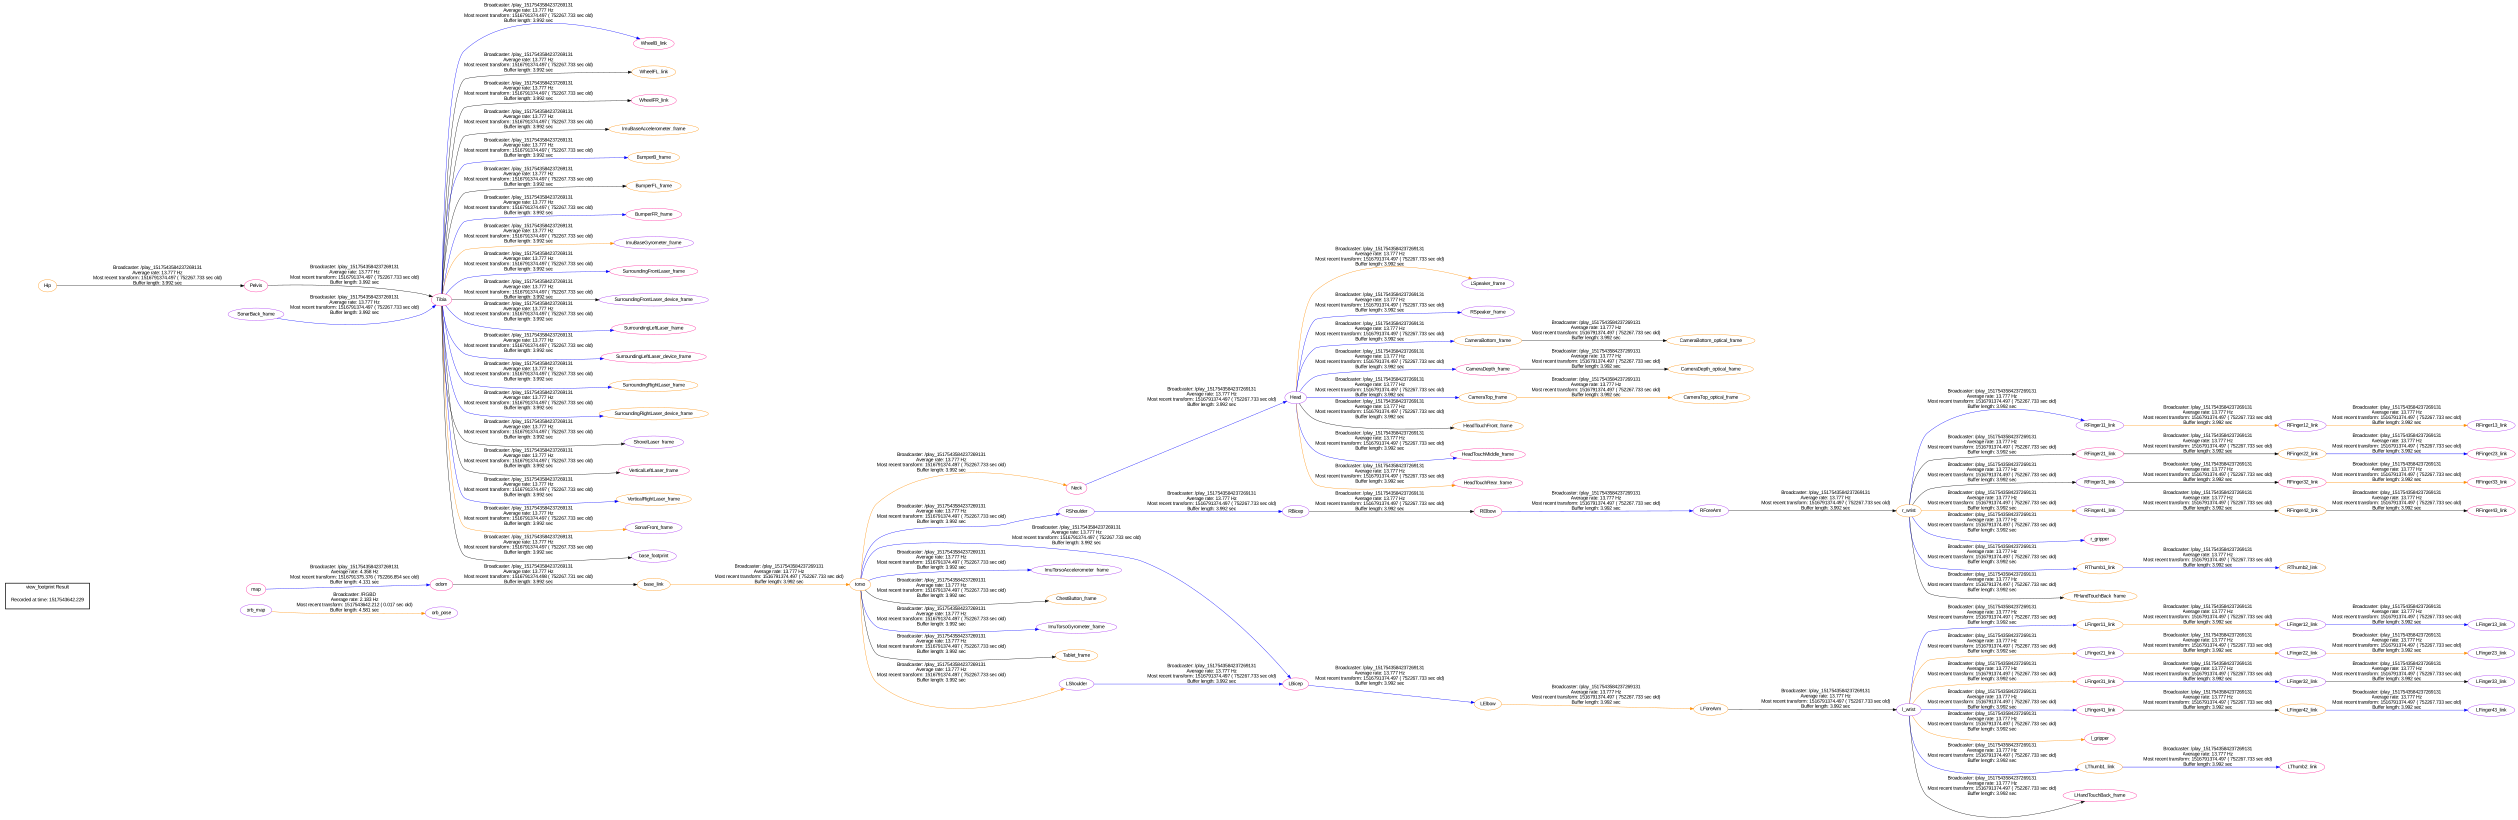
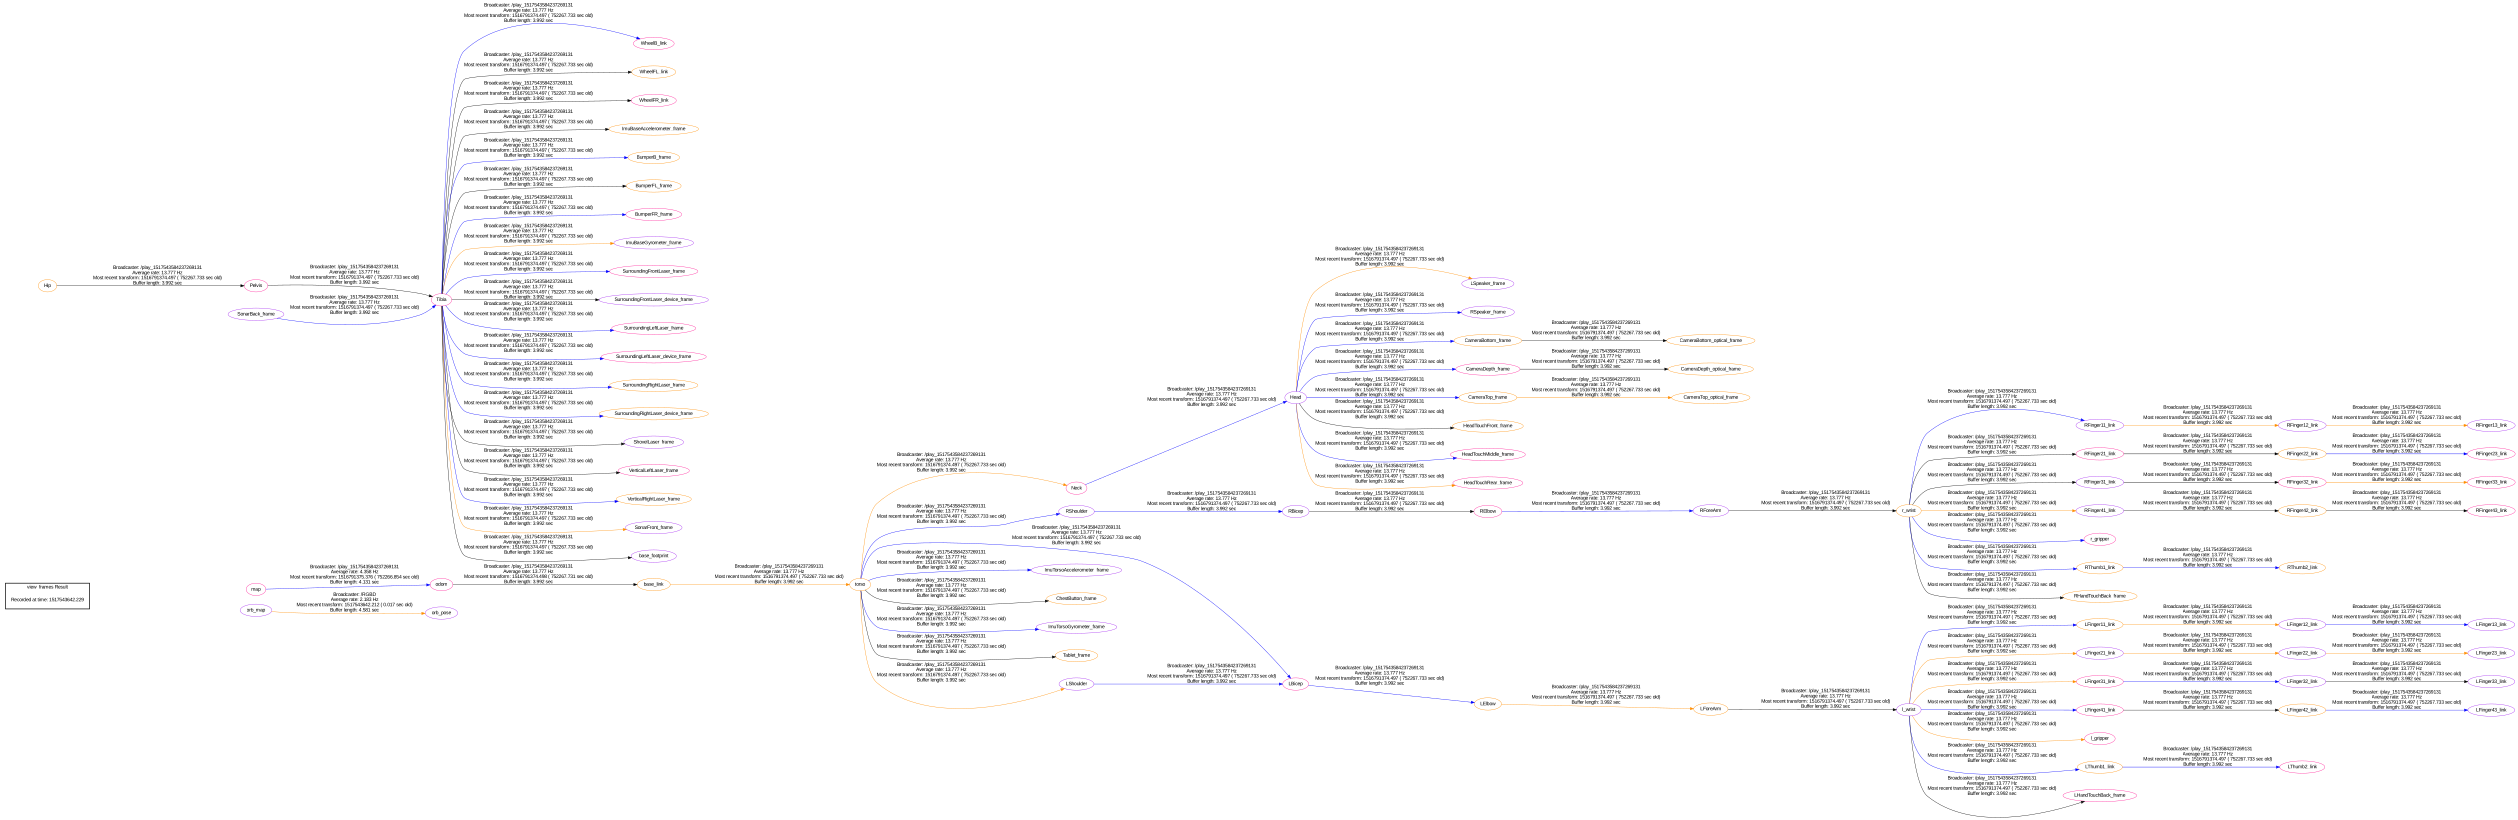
(48, 587) -> (48, 587)
